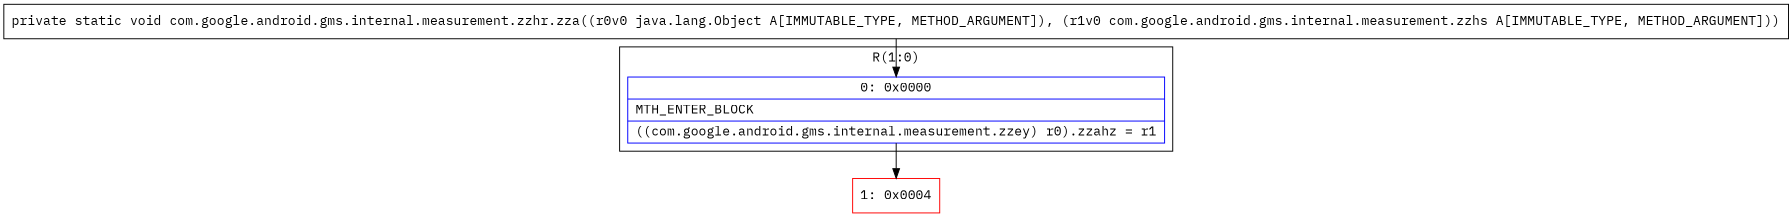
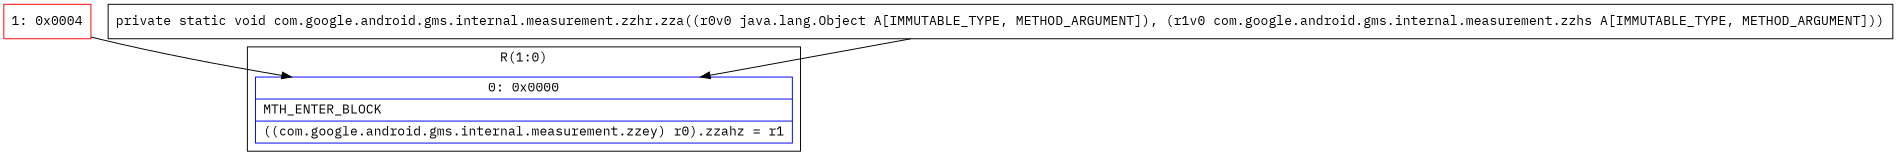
(896, 157) -> (186, 58)
